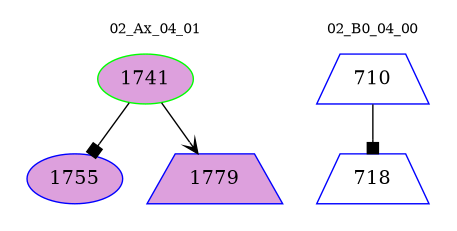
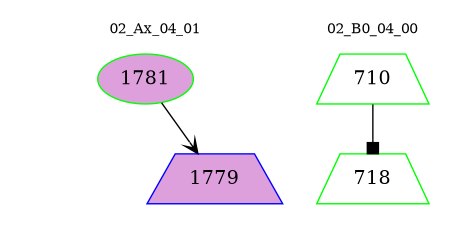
(146, 79) -> (146, 79)
(373, 79) -> (373, 79)
(75, 179) -> none
(373, 179) -> (373, 179)
